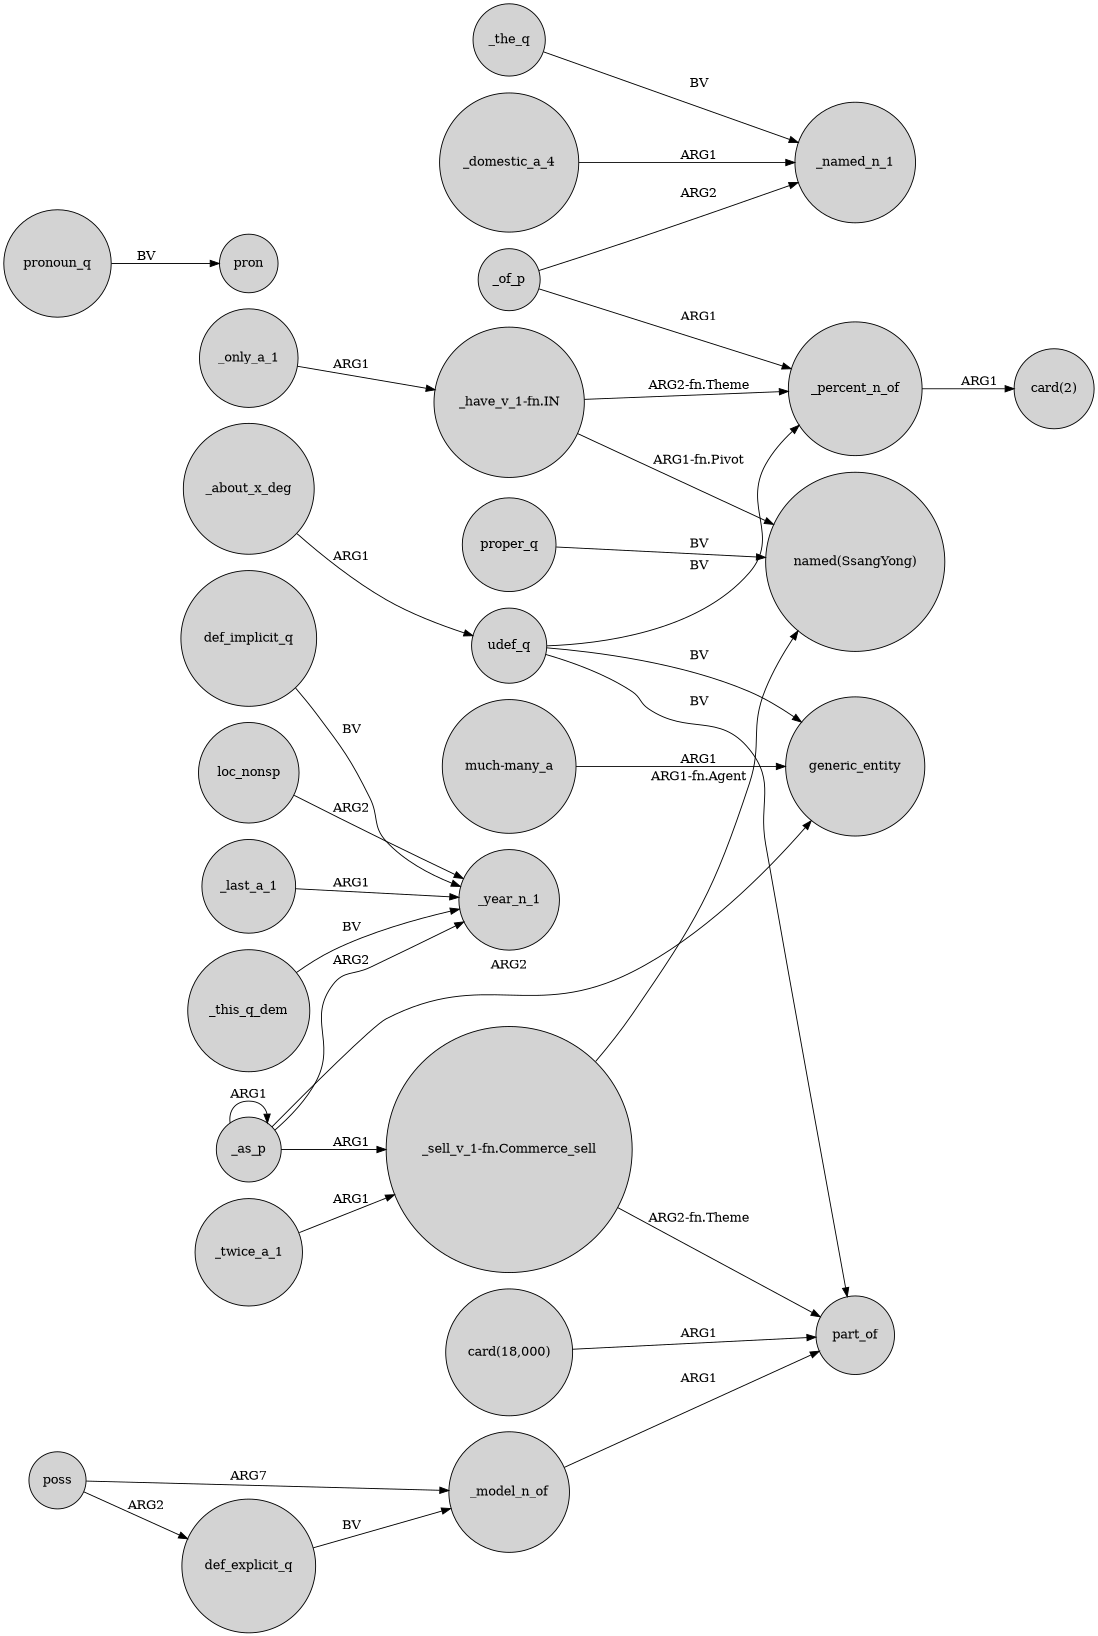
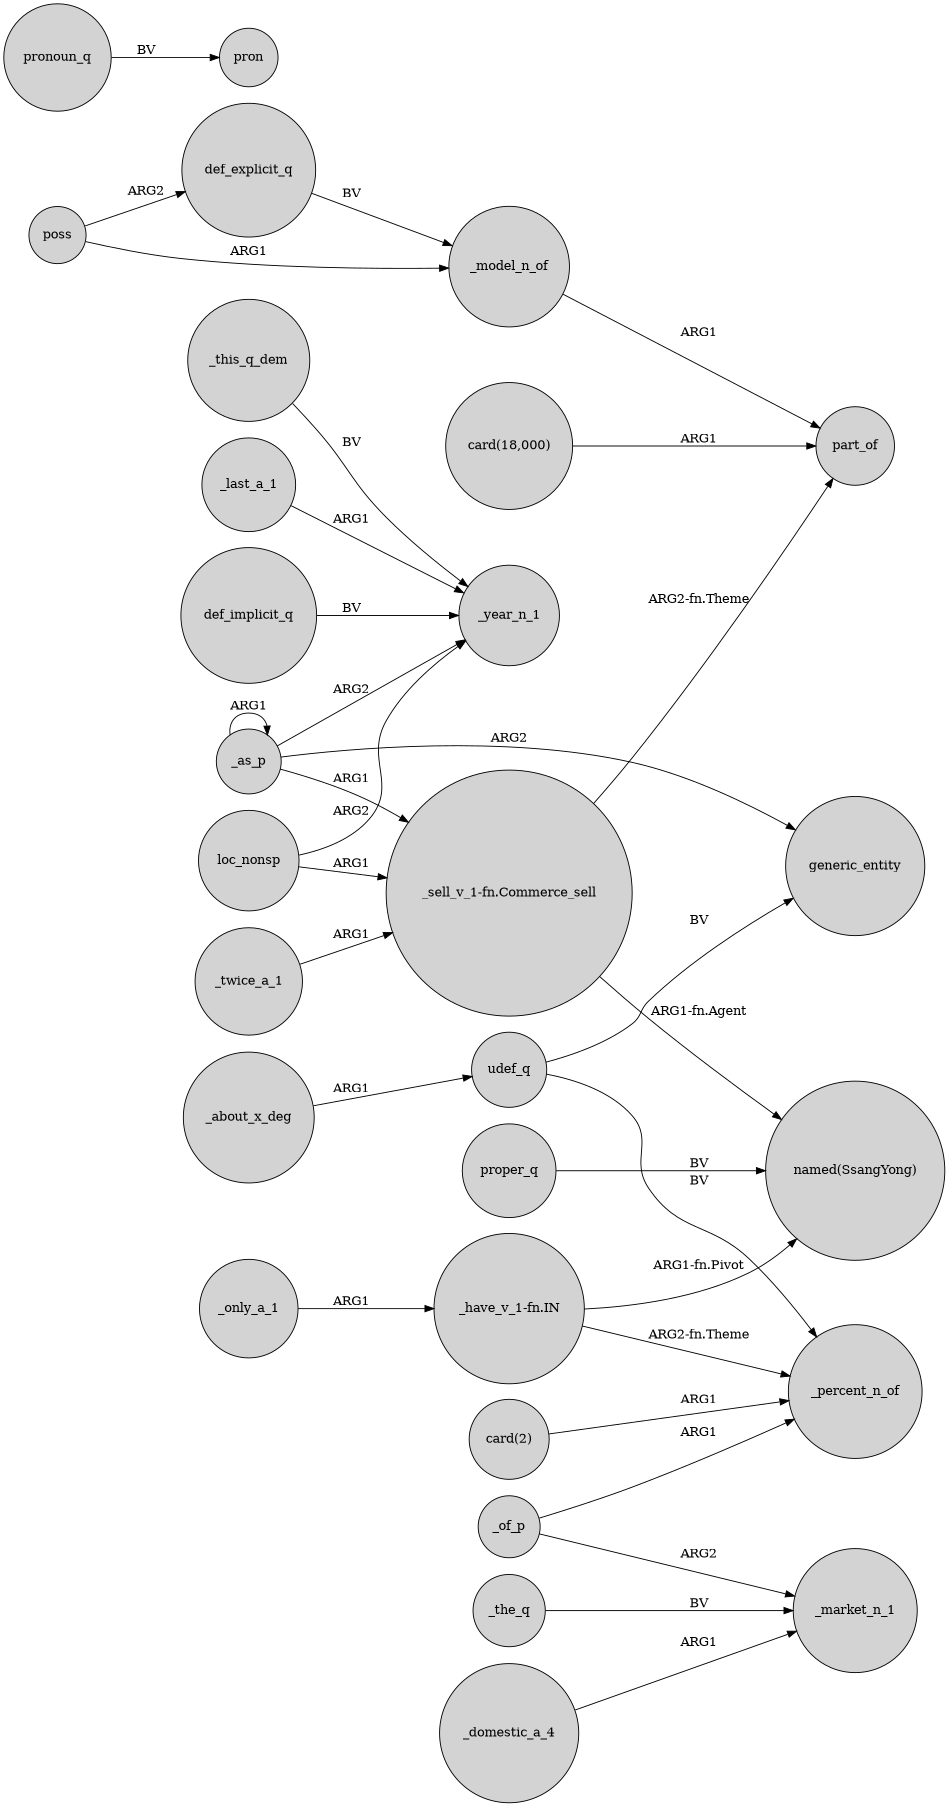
(855, 163) -> (855, 1611)
(963, 389) -> (664, 1418)
(509, 766) -> none
none -> (338, 872)
(776, 904) -> none
(249, 1476) -> (249, 252)
